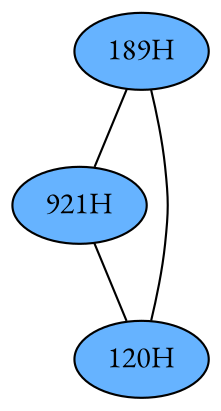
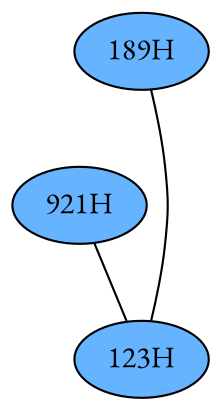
(111, 128) -> none
(142, 359) -> (142, 359)
